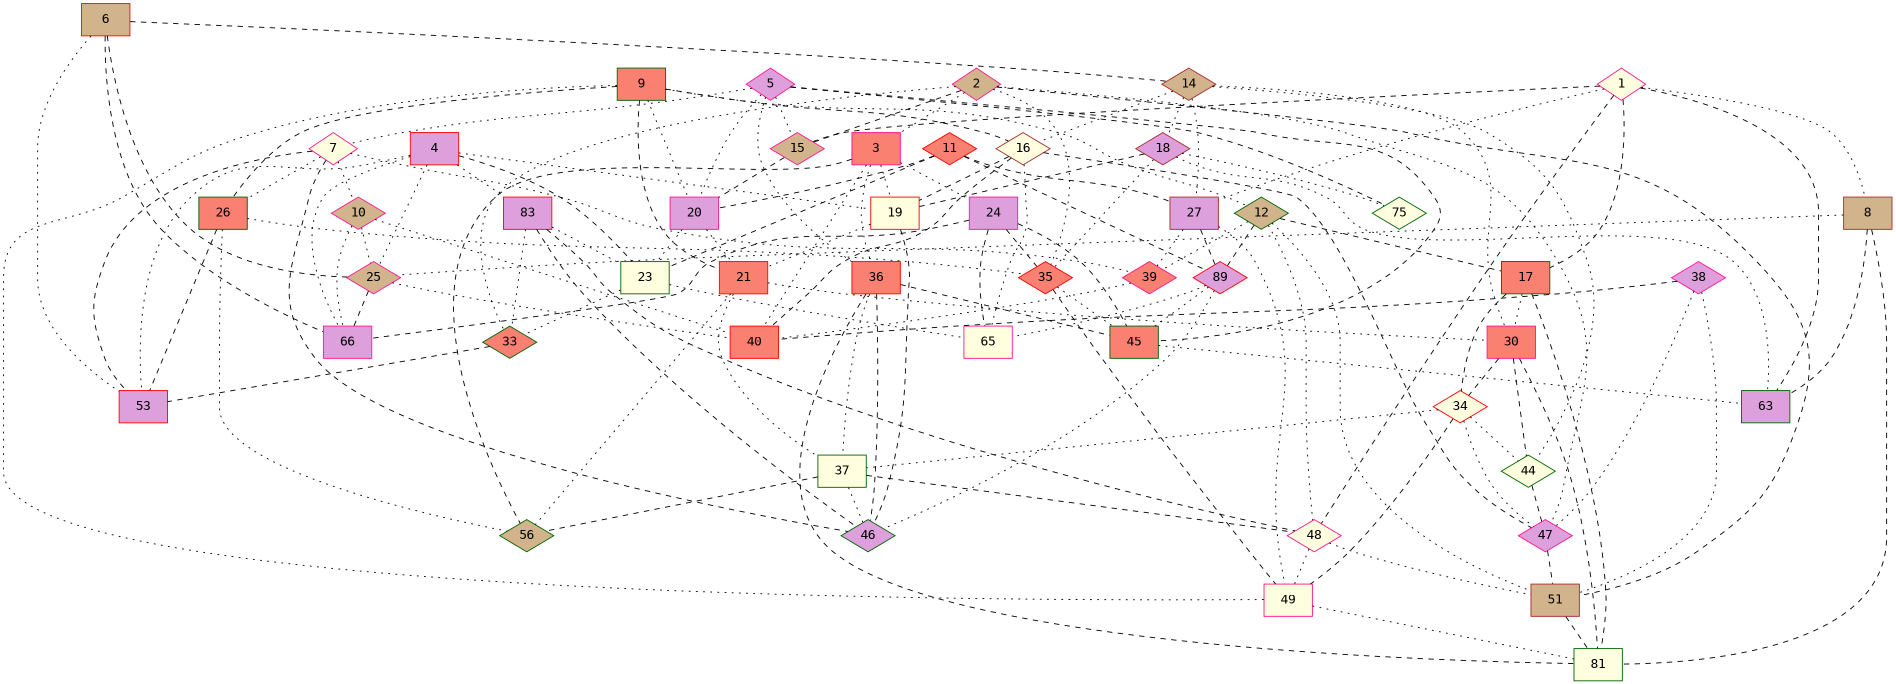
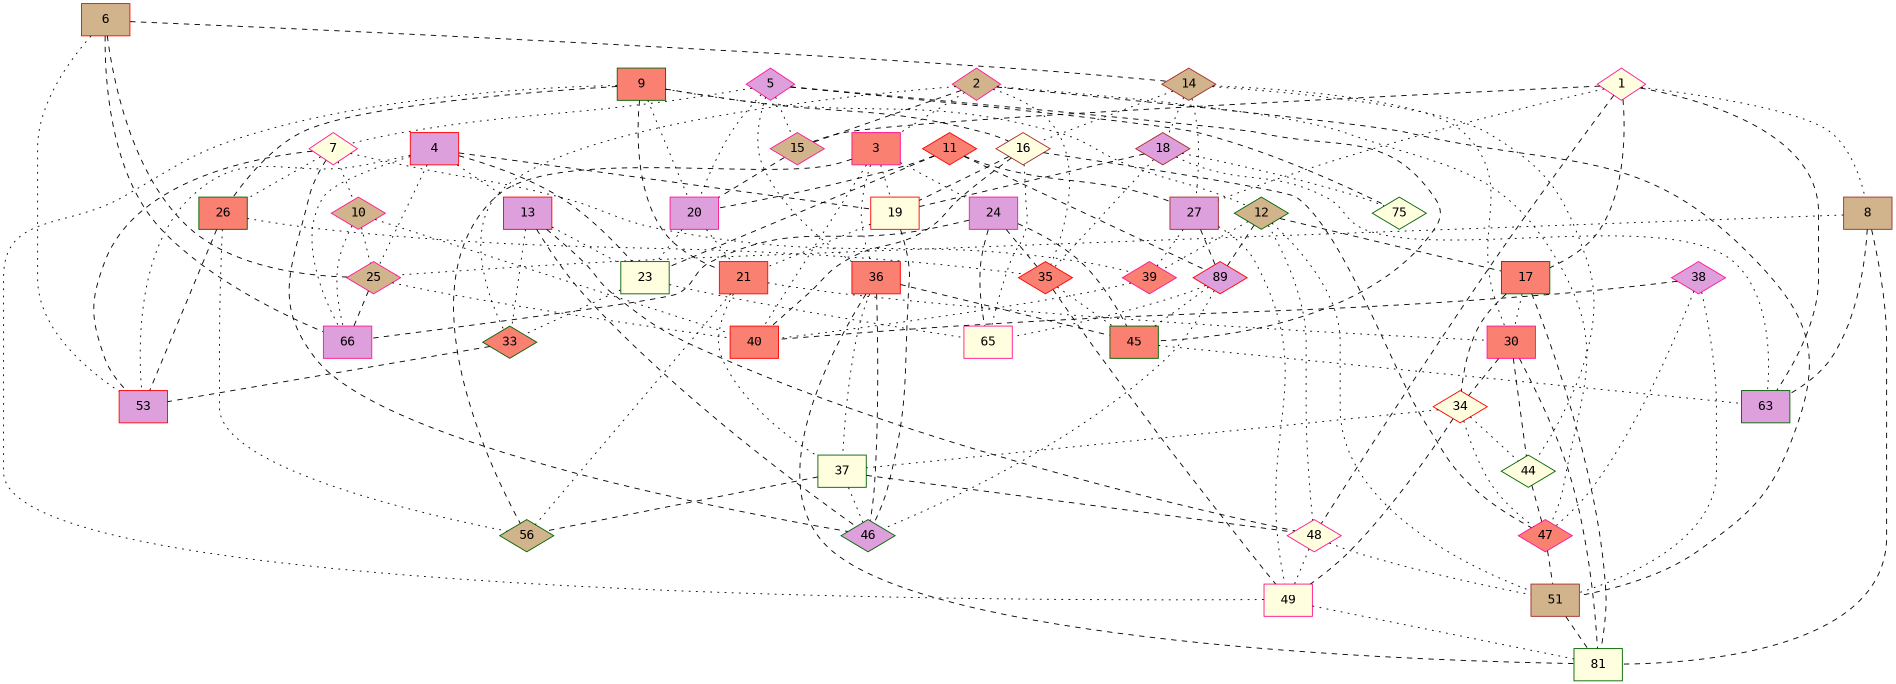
(665, 181) -> (665, 181)
(528, 213) -> (528, 213)
(1545, 536) -> (1545, 536)
